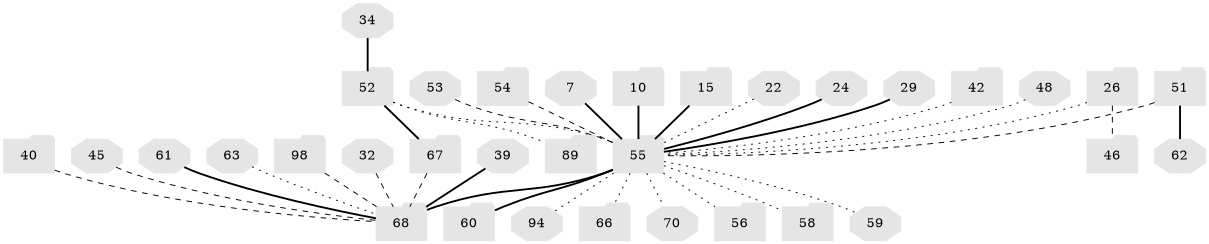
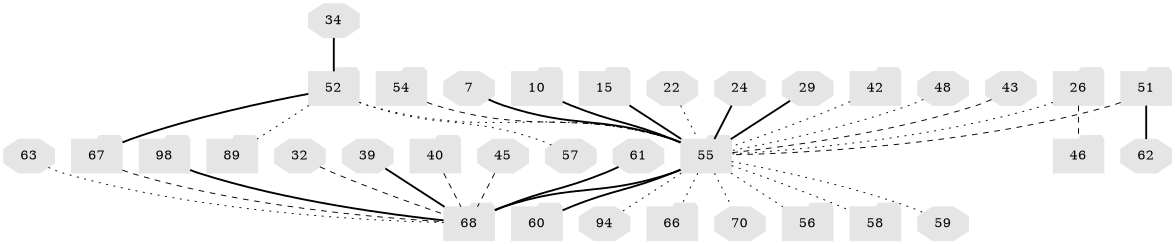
(435, 88) -> (1011, 88)
none -> (571, 156)
(351, 190) -> (316, 202)
